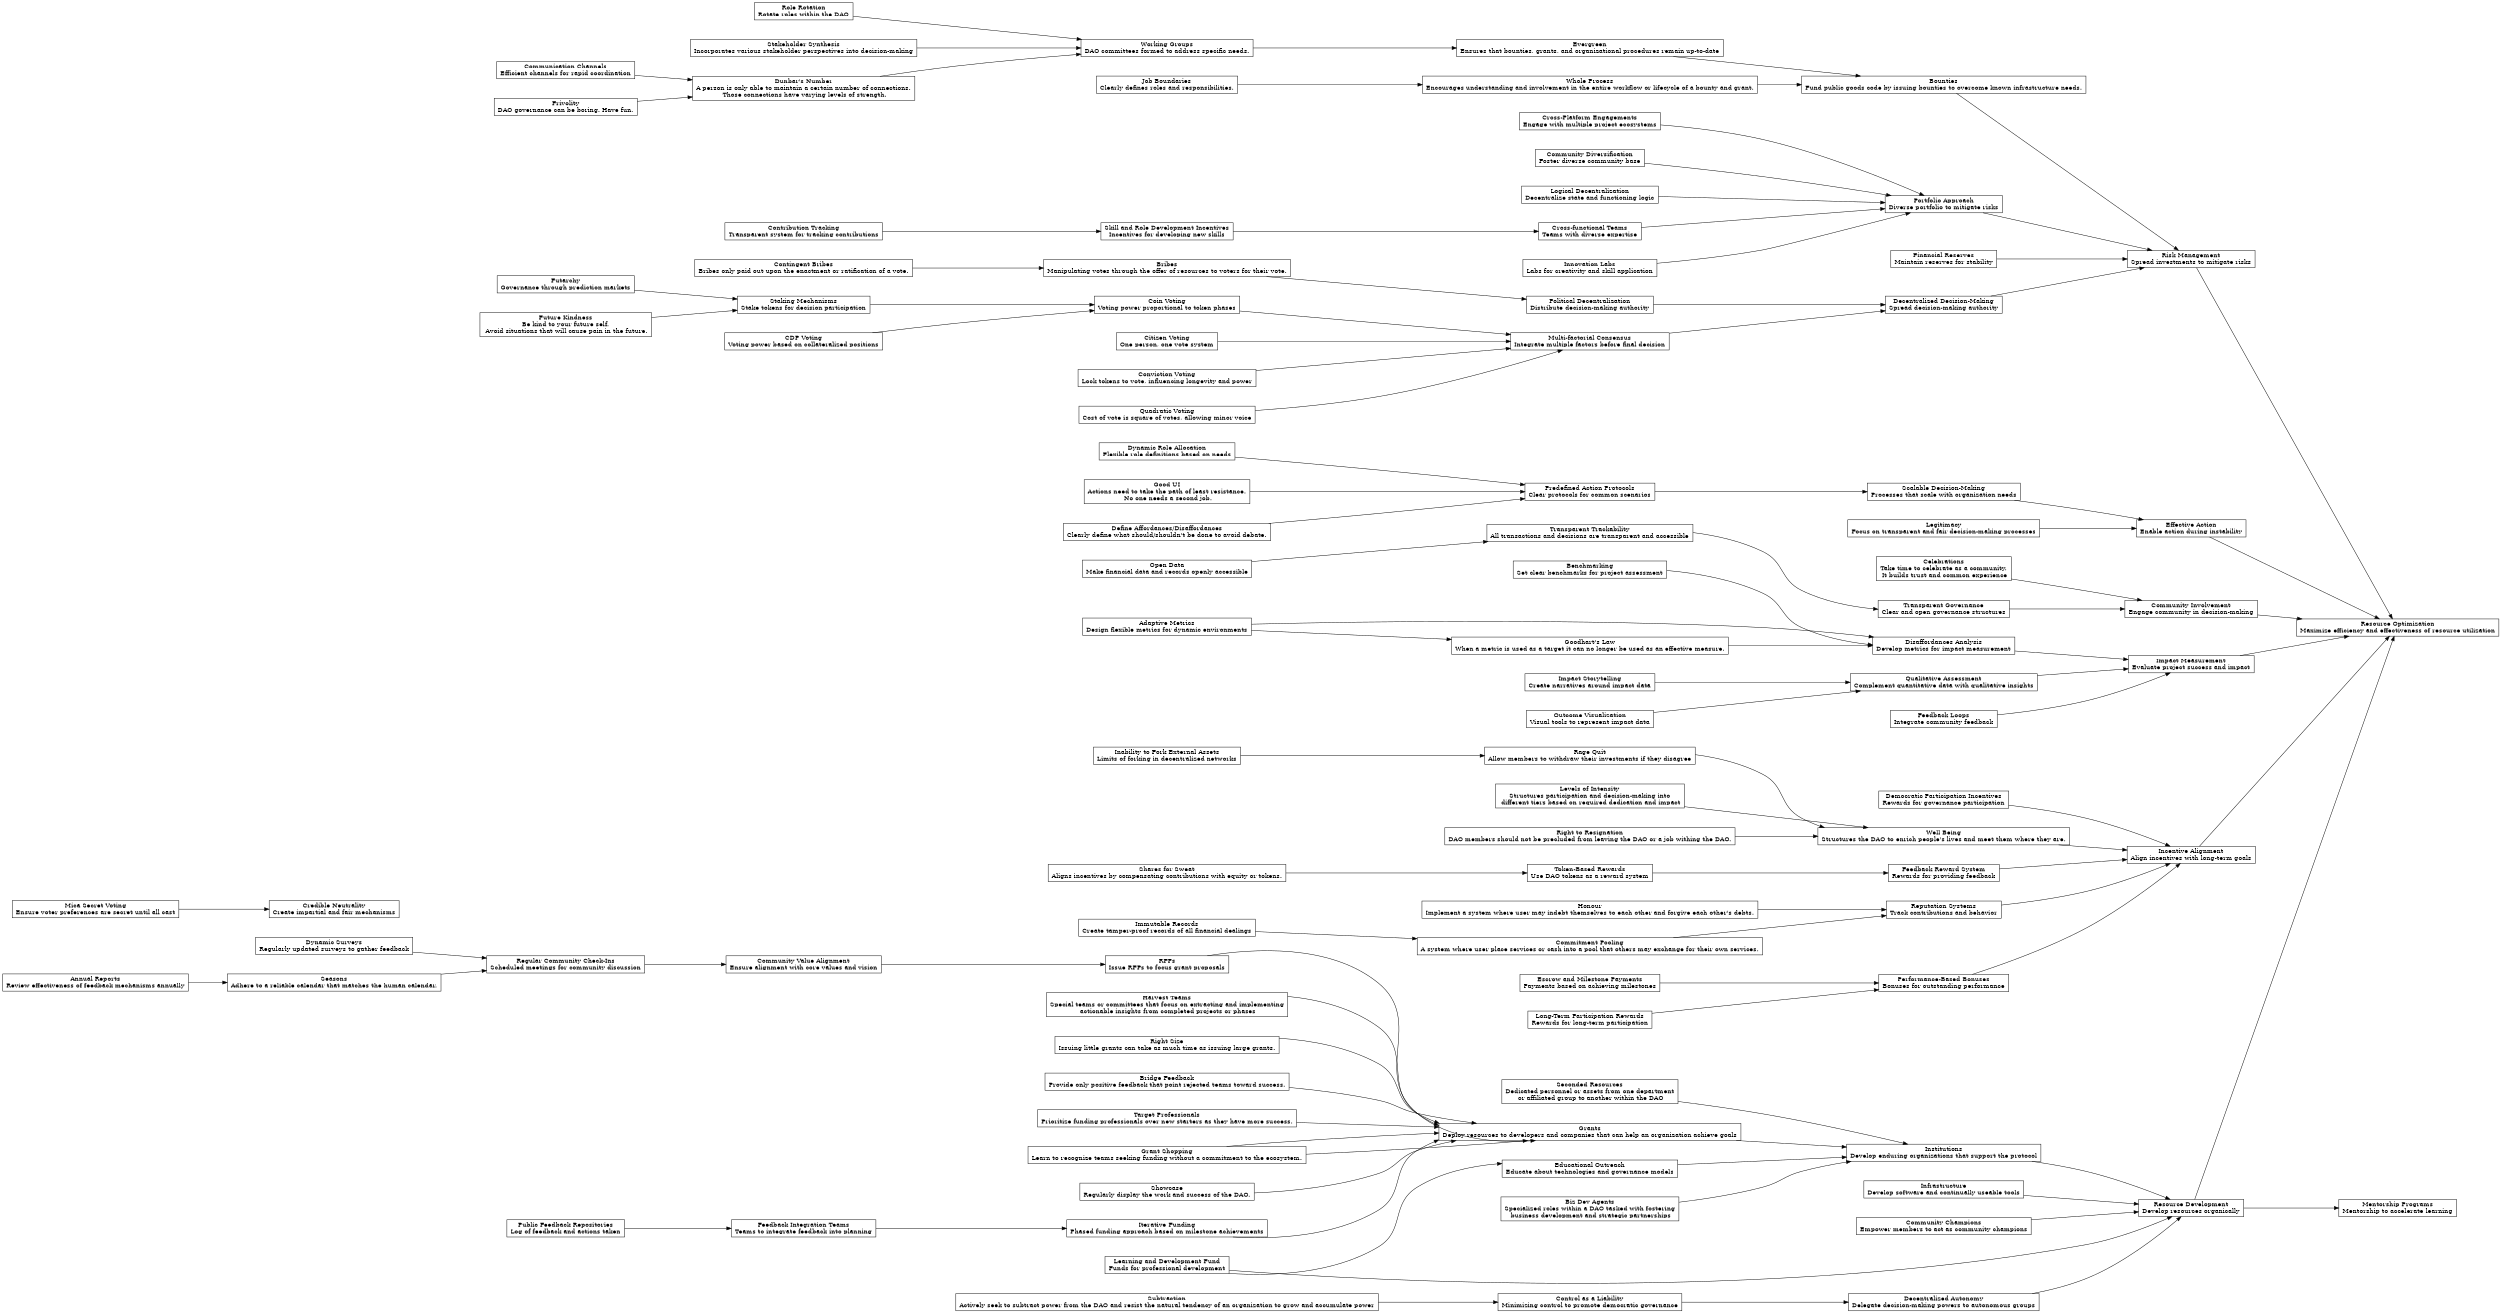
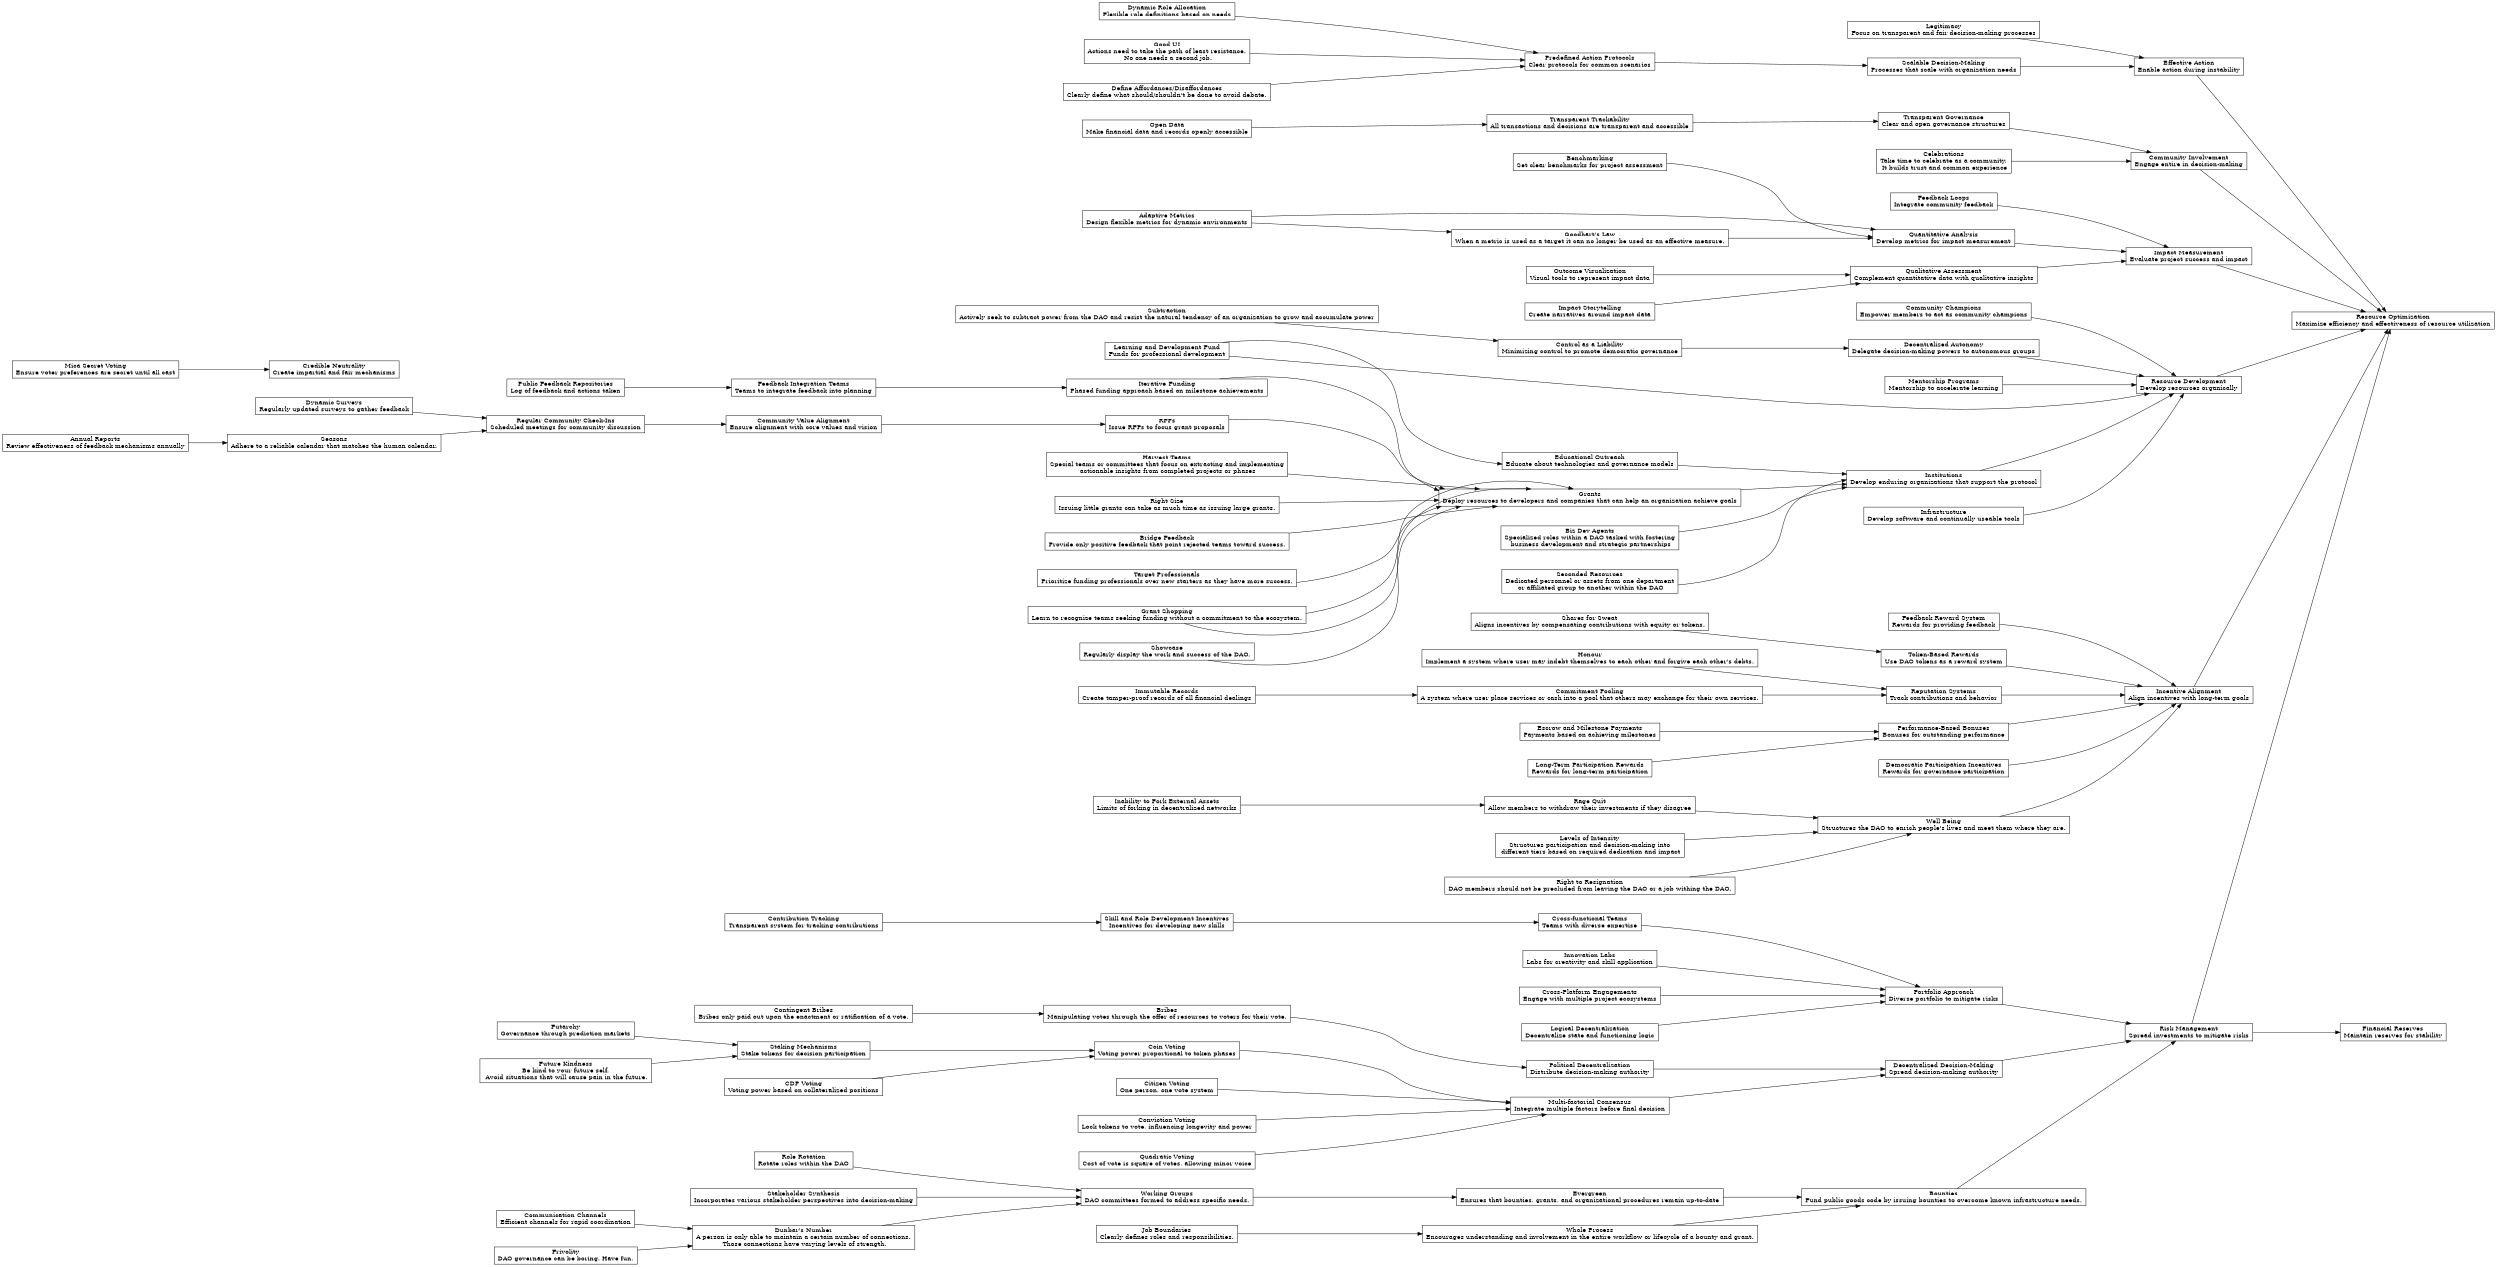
(1590, 158) -> none
(2060, 259) -> (2294, 1032)
(2191, 609) -> (2189, 161)
(1944, 646) -> (1944, 238)
(1768, 873) -> (2072, 675)
(2289, 1208) -> (2067, 385)
